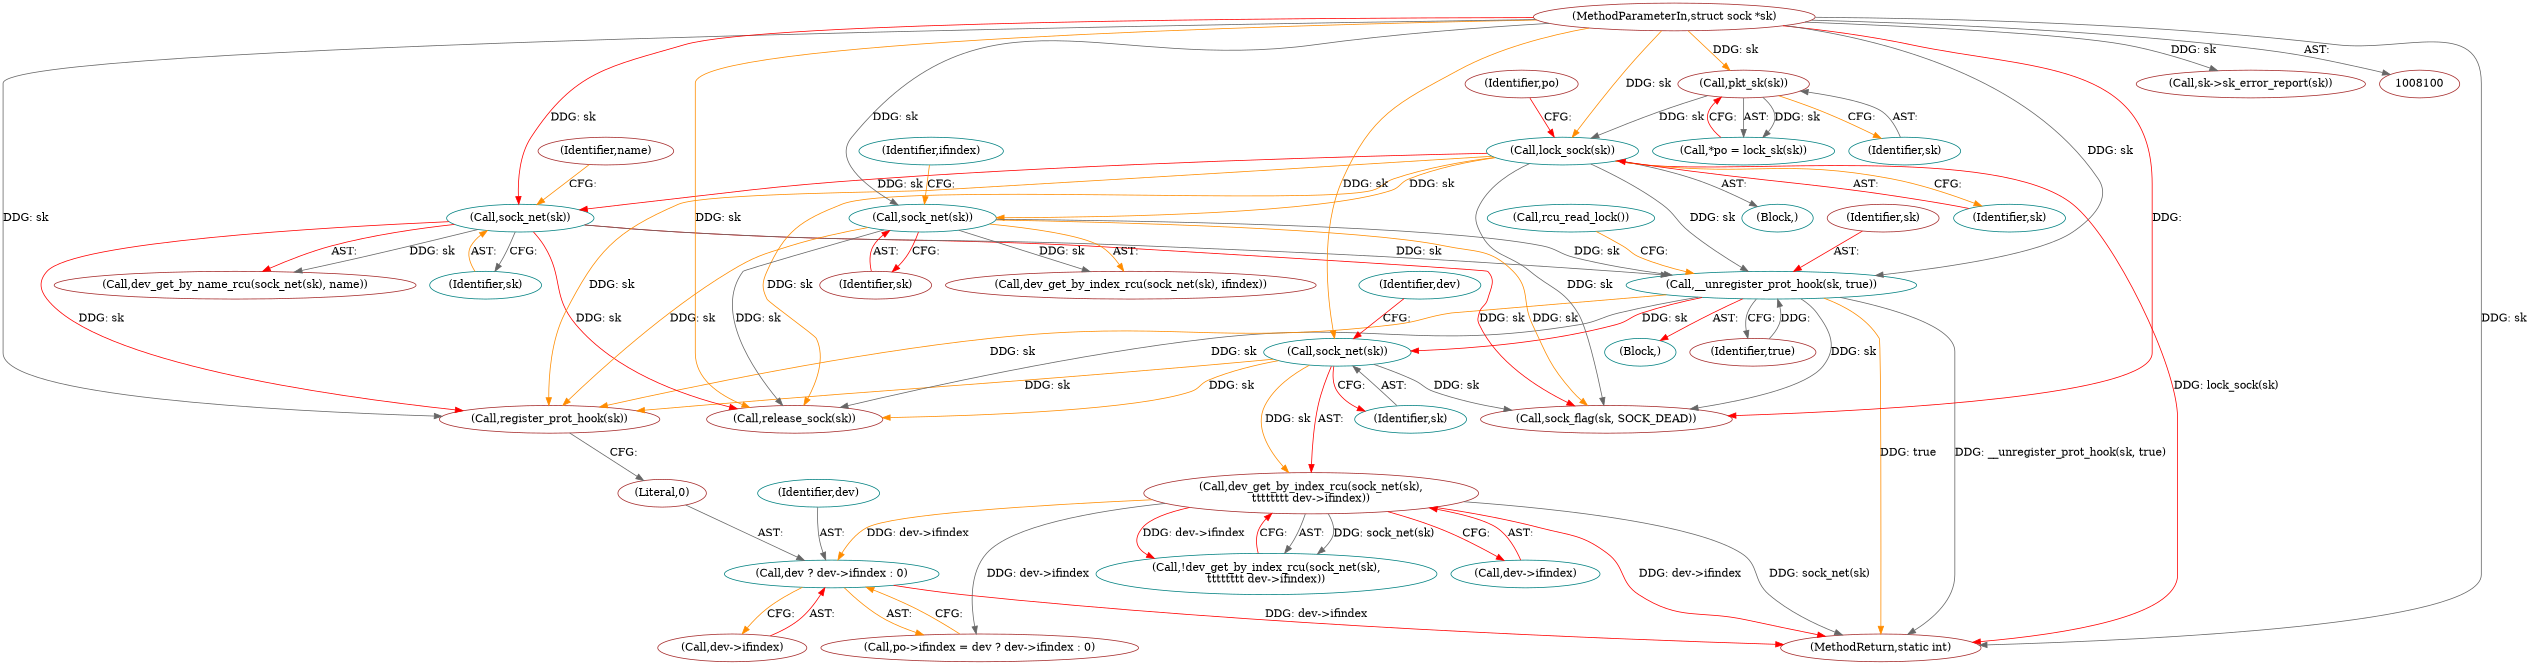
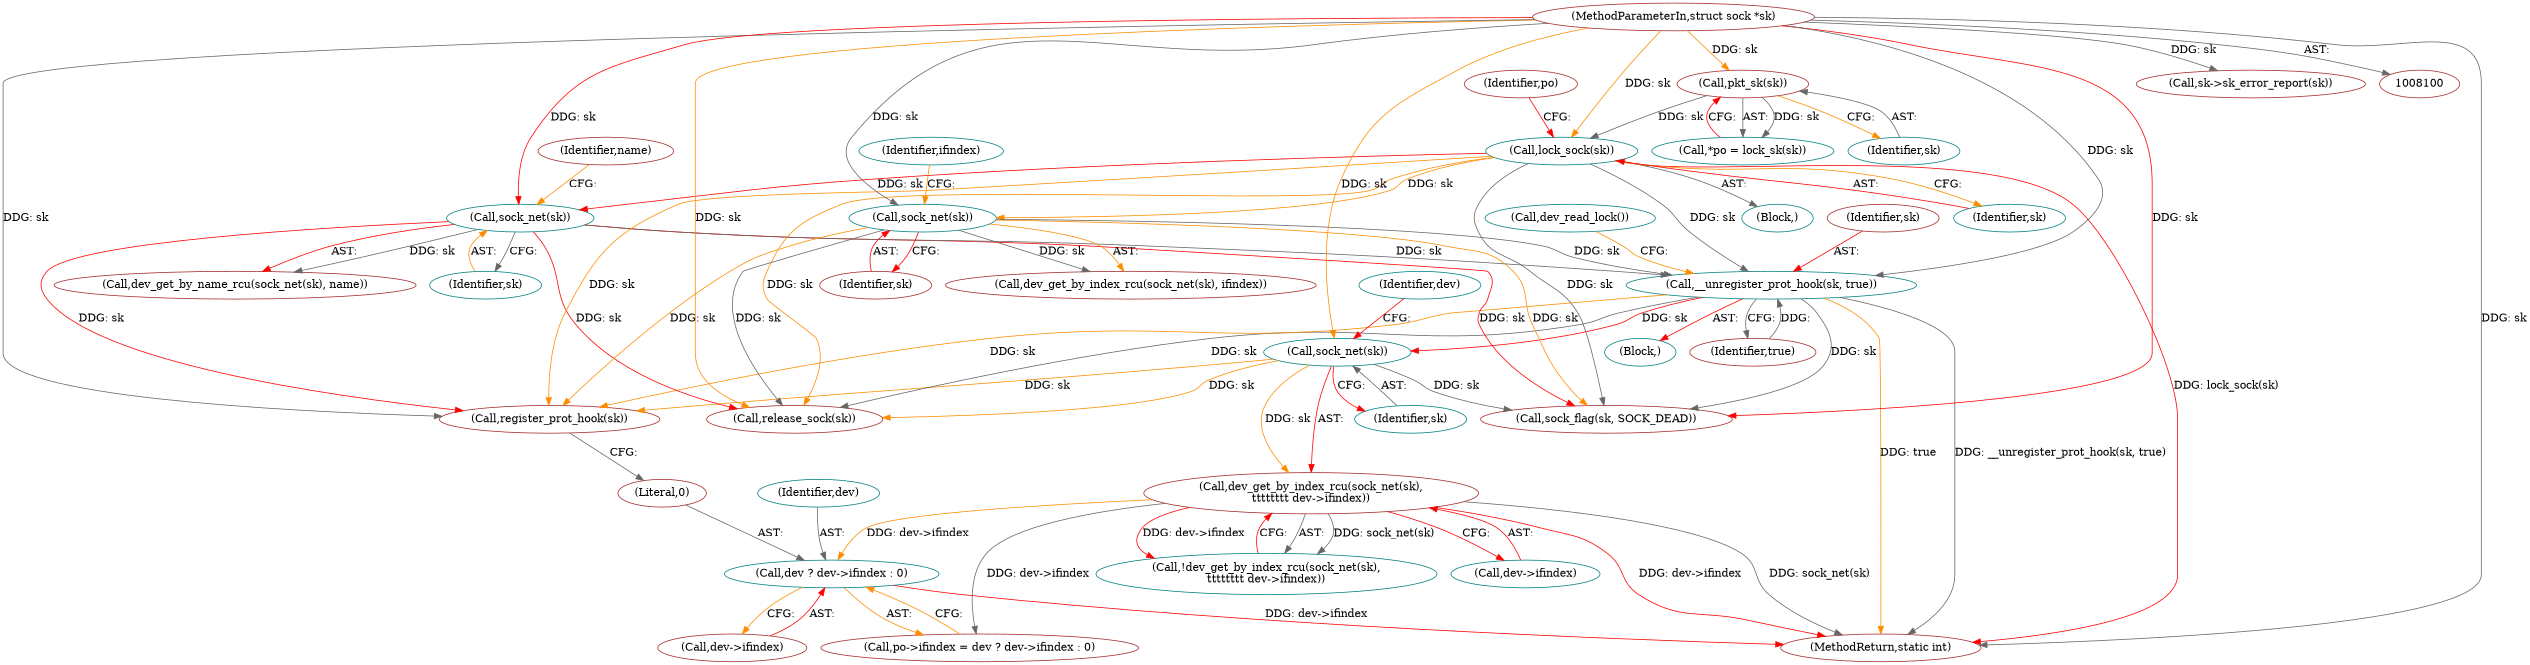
(1571, 218) -> (1570, 218)
(2169, 218) -> (2175, 218)
